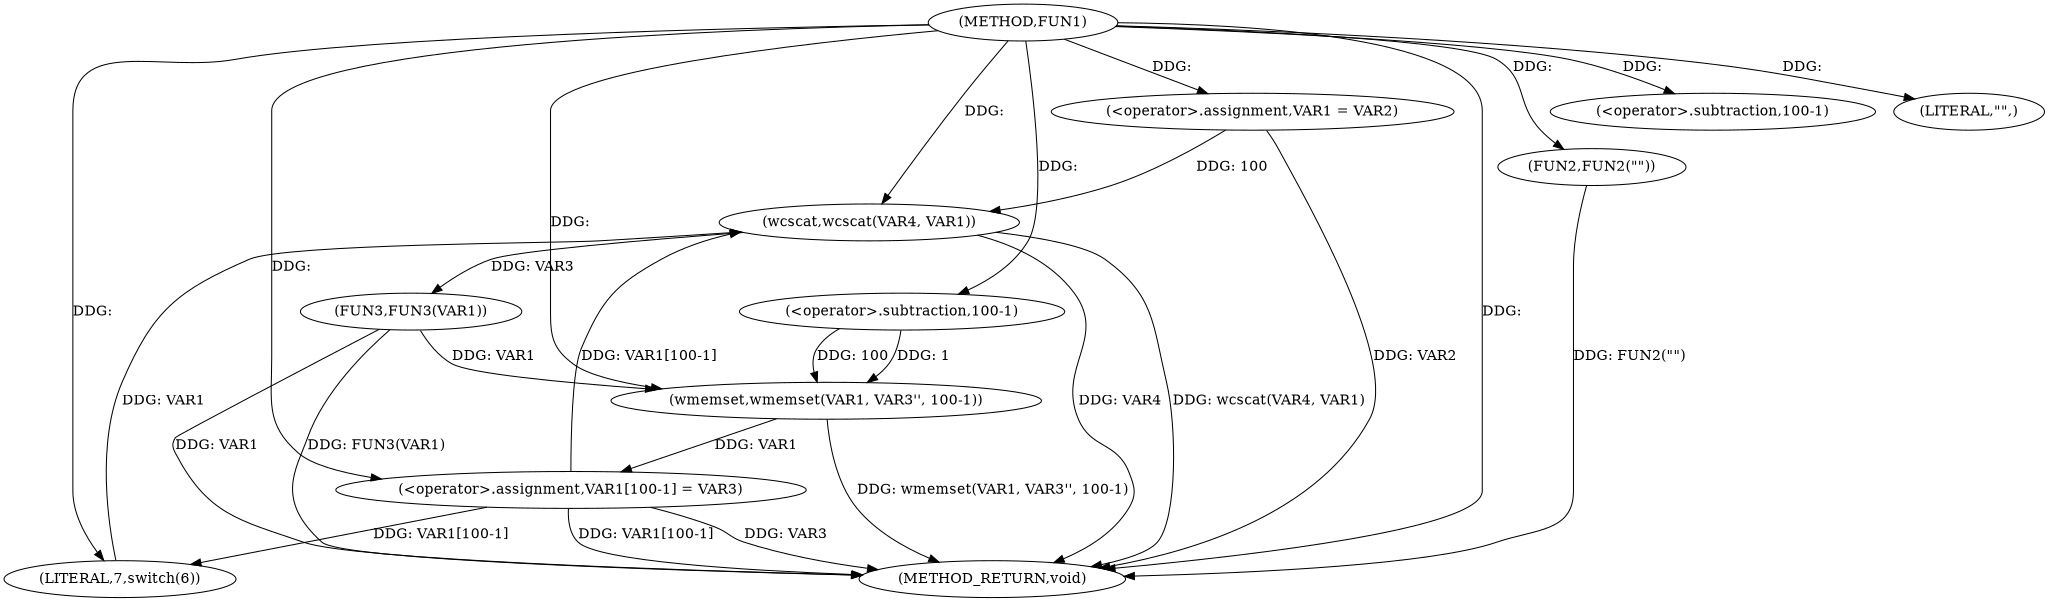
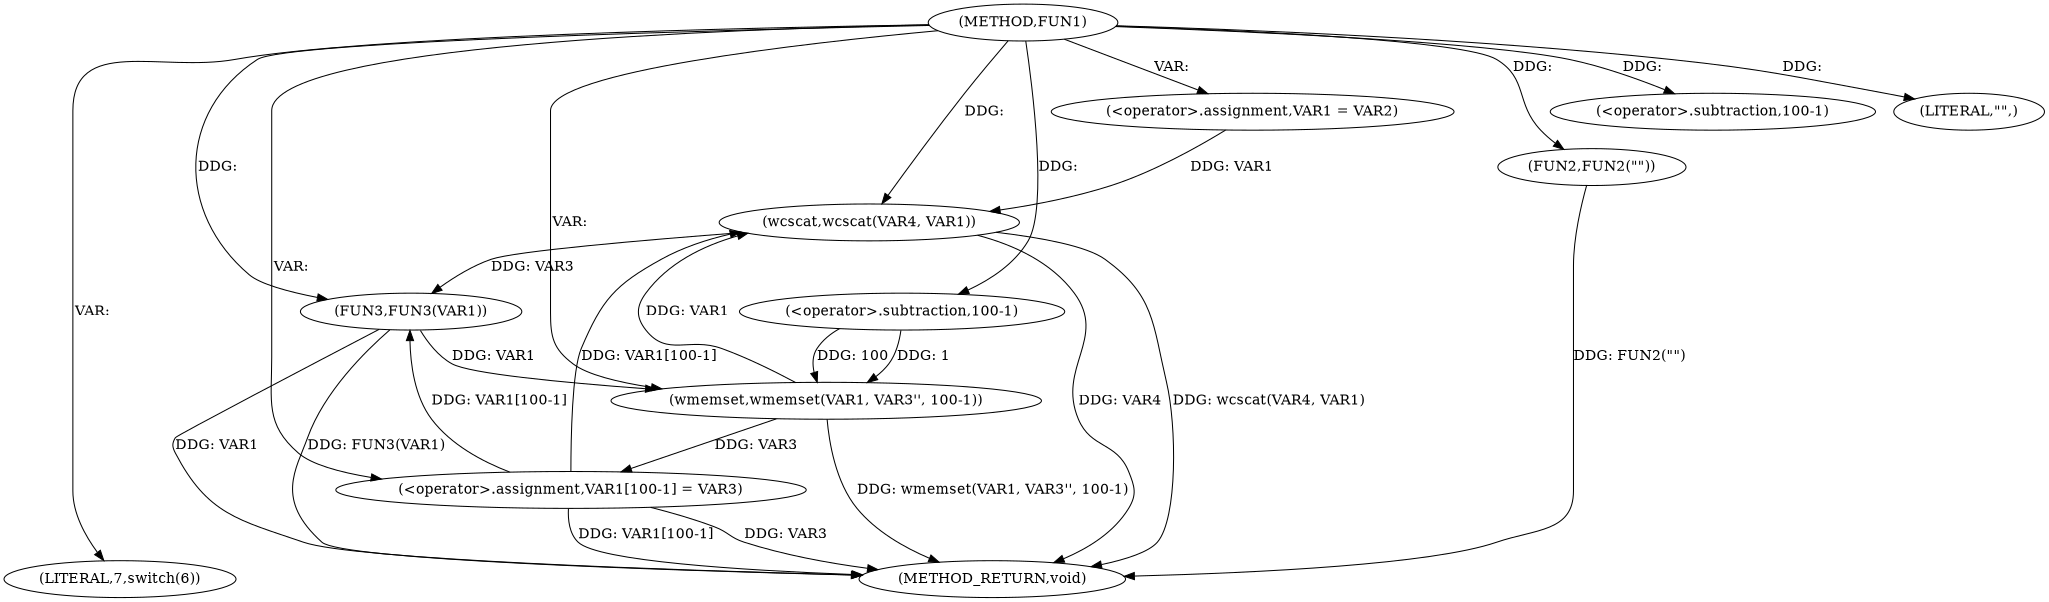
(1174, 67) -> (1174, 67)
(1232, 167) -> (1232, 167)
(573, 222) -> (573, 222)
(308, 251) -> (650, 334)
(294, 267) -> (294, 267)
(1482, 295) -> (238, 76)
(95, 312) -> (95, 312)
(1370, 416) -> none
(757, 445) -> (757, 445)
(344, 535) -> (436, 424)
